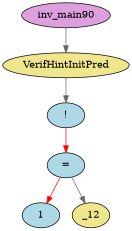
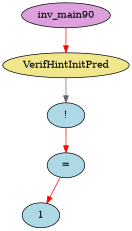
(66, 37) -> (66, 37)
(91, 215) -> none
